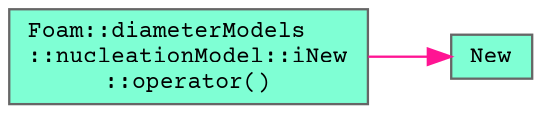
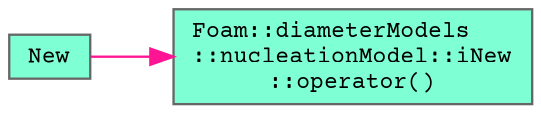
(398, 57) -> (120, 57)
